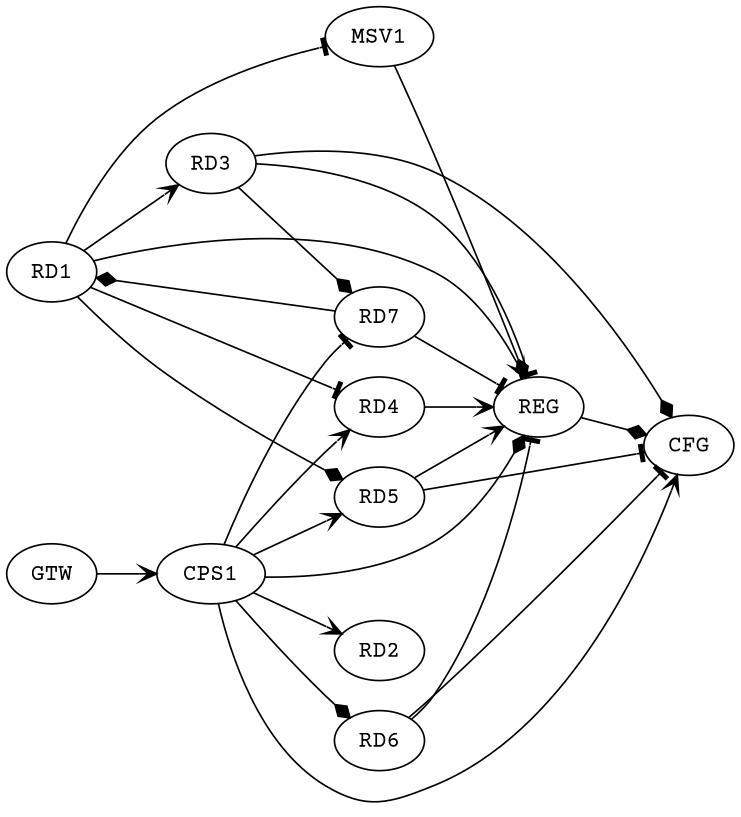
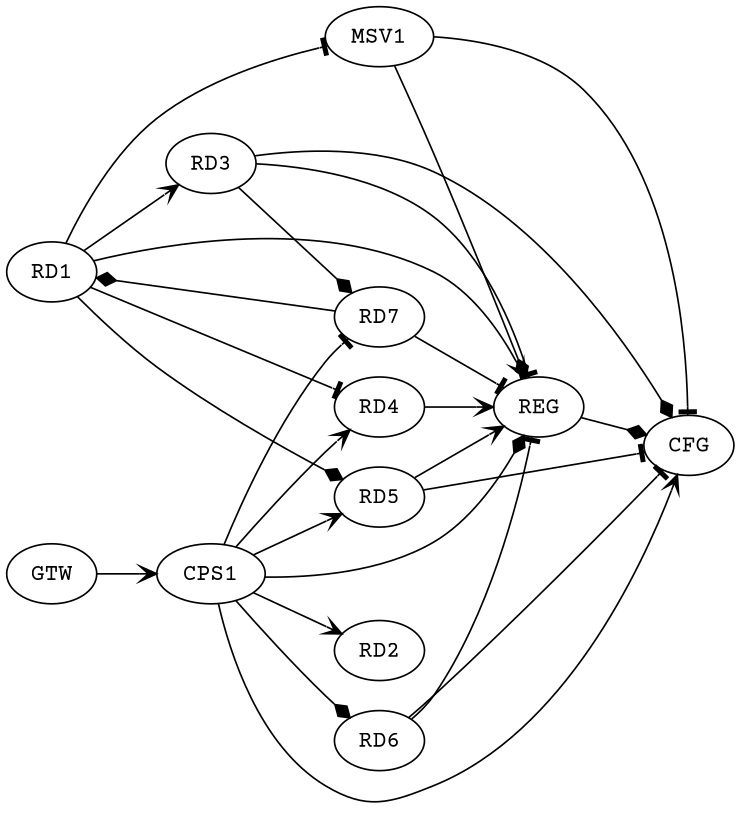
none -> (635, 163)
